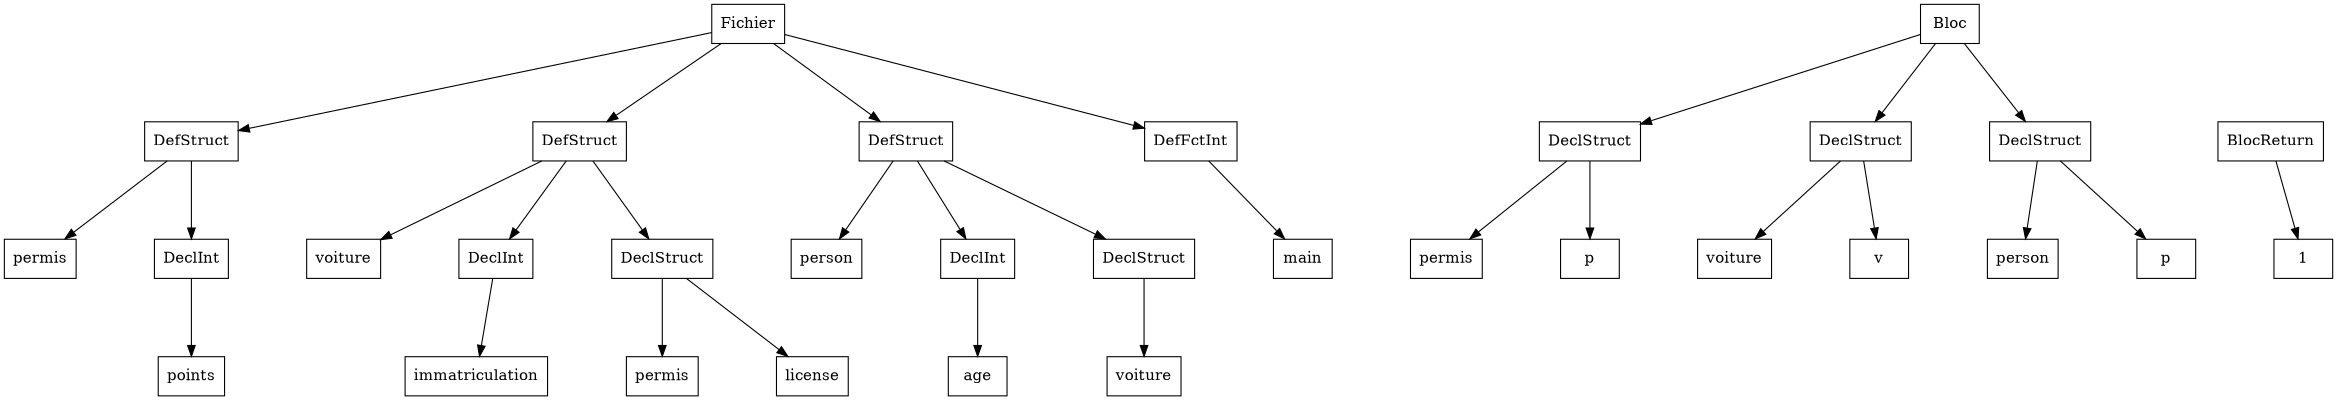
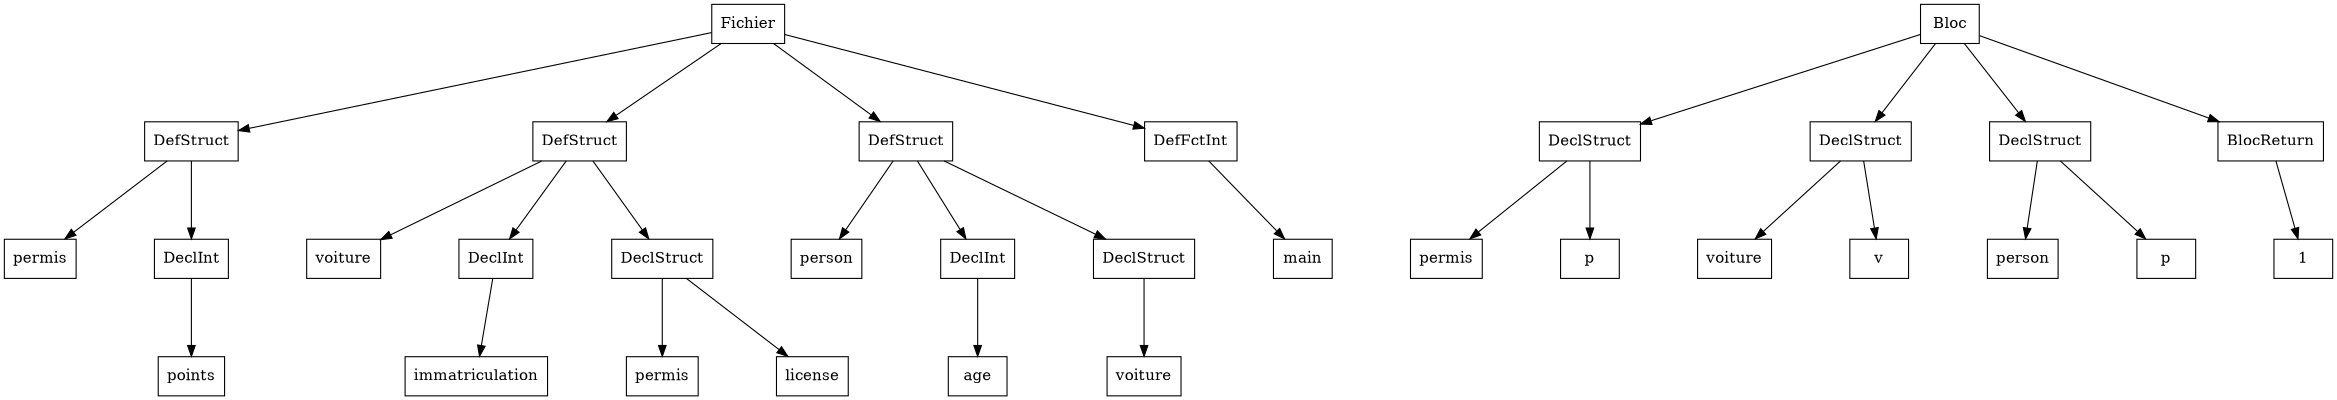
none -> (2094, 77)
